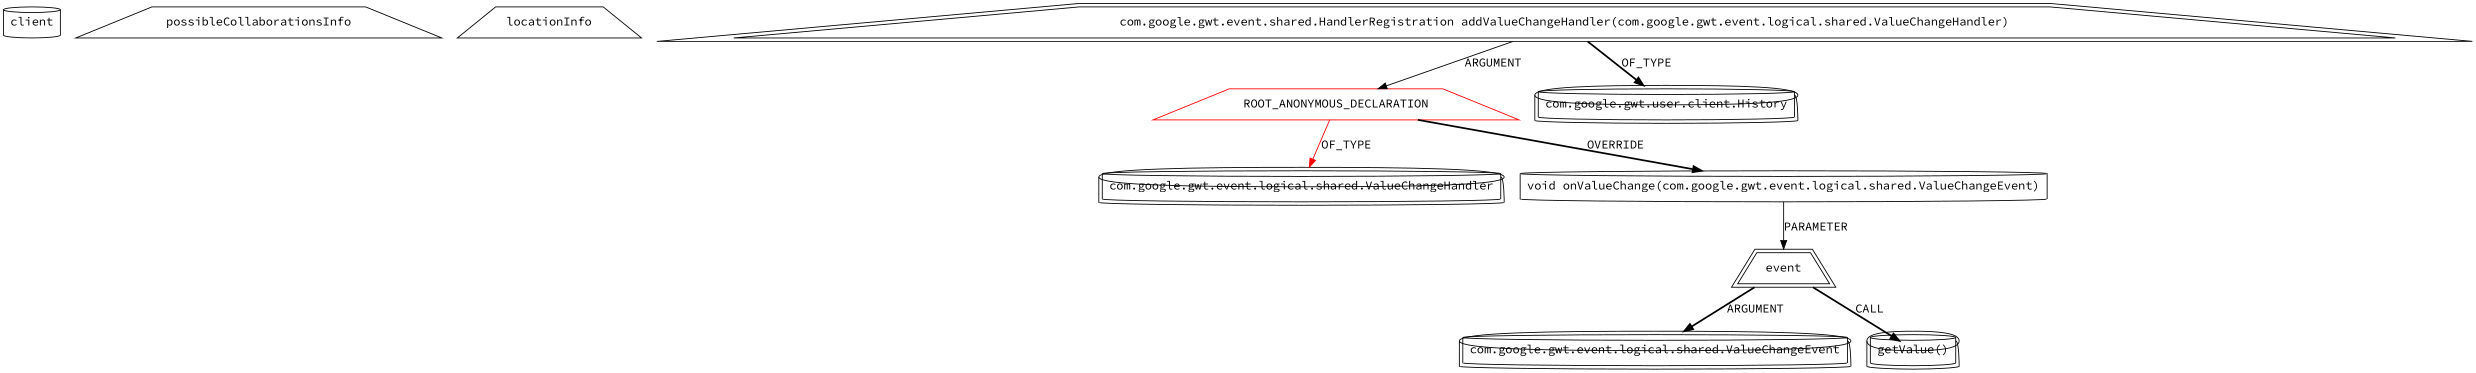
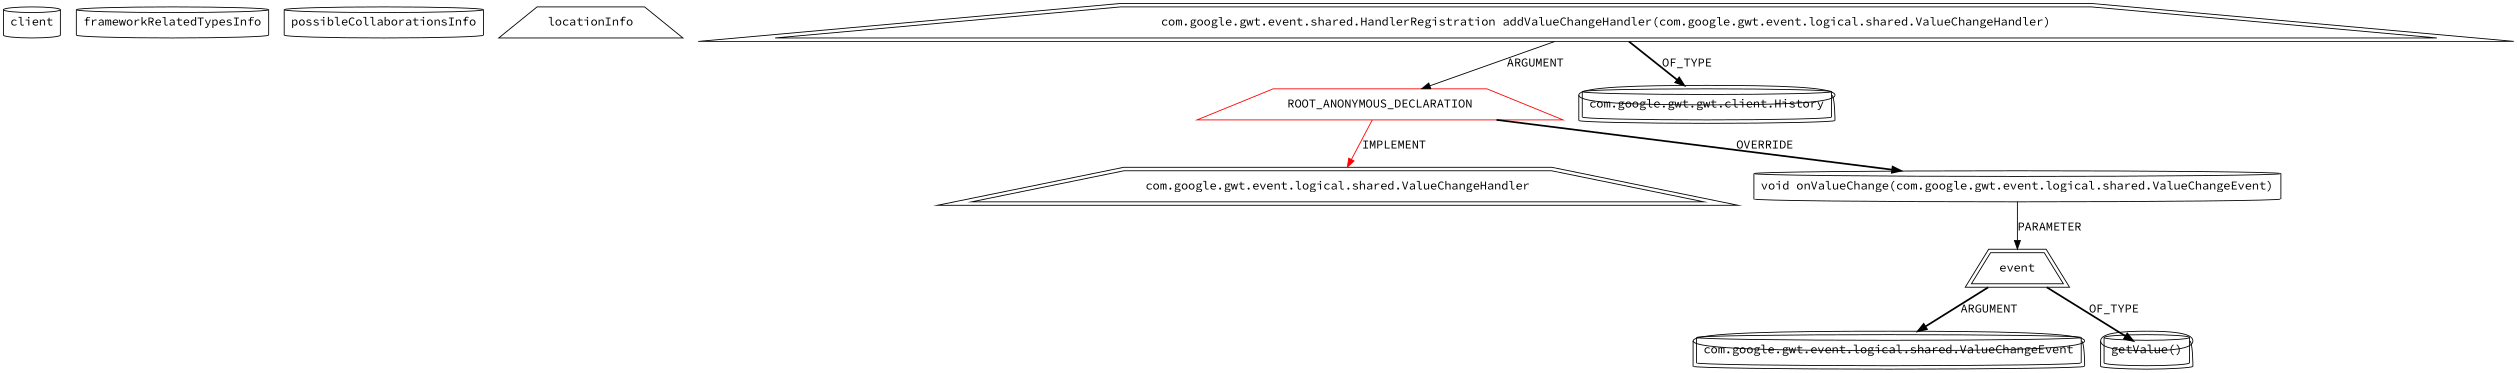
none -> (172, 22)
(259, 22) -> (384, 22)
(1666, 104) -> (1707, 104)
(1346, 145) -> (1394, 145)
(1302, 186) -> (1338, 186)
(1870, 309) -> (2114, 309)
